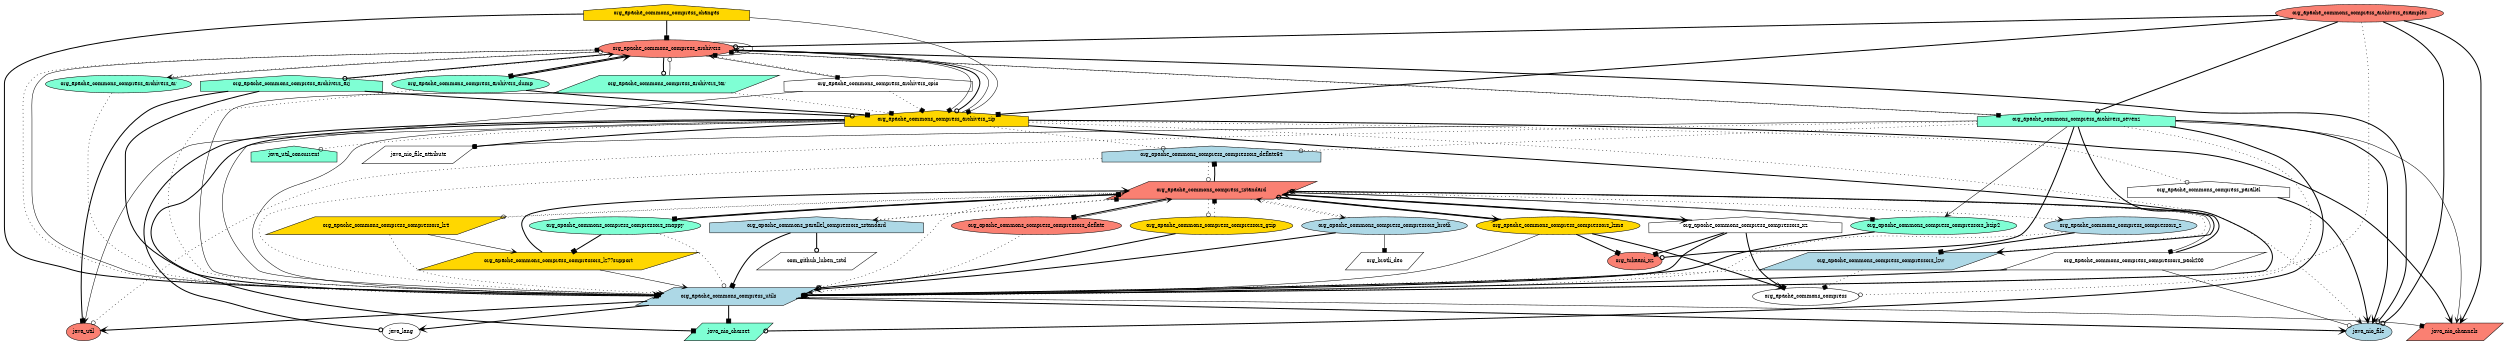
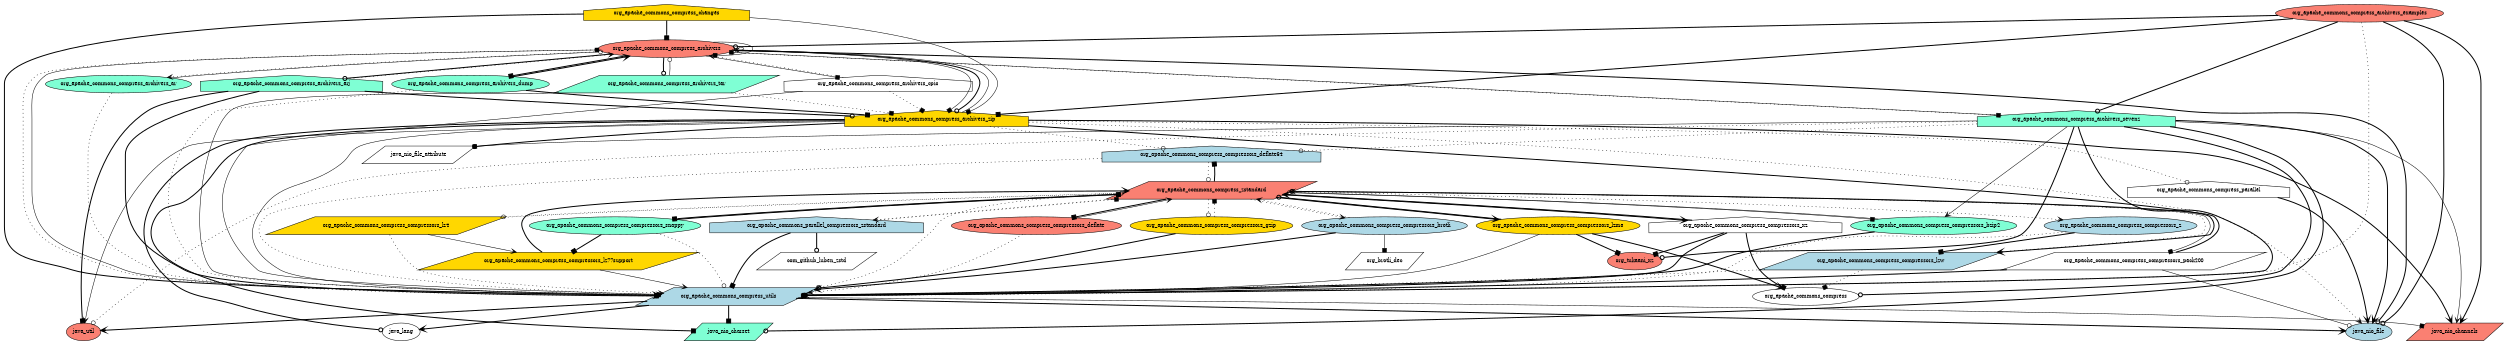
(294, 155) -> none
(2214, 280) -> (2214, 280)
